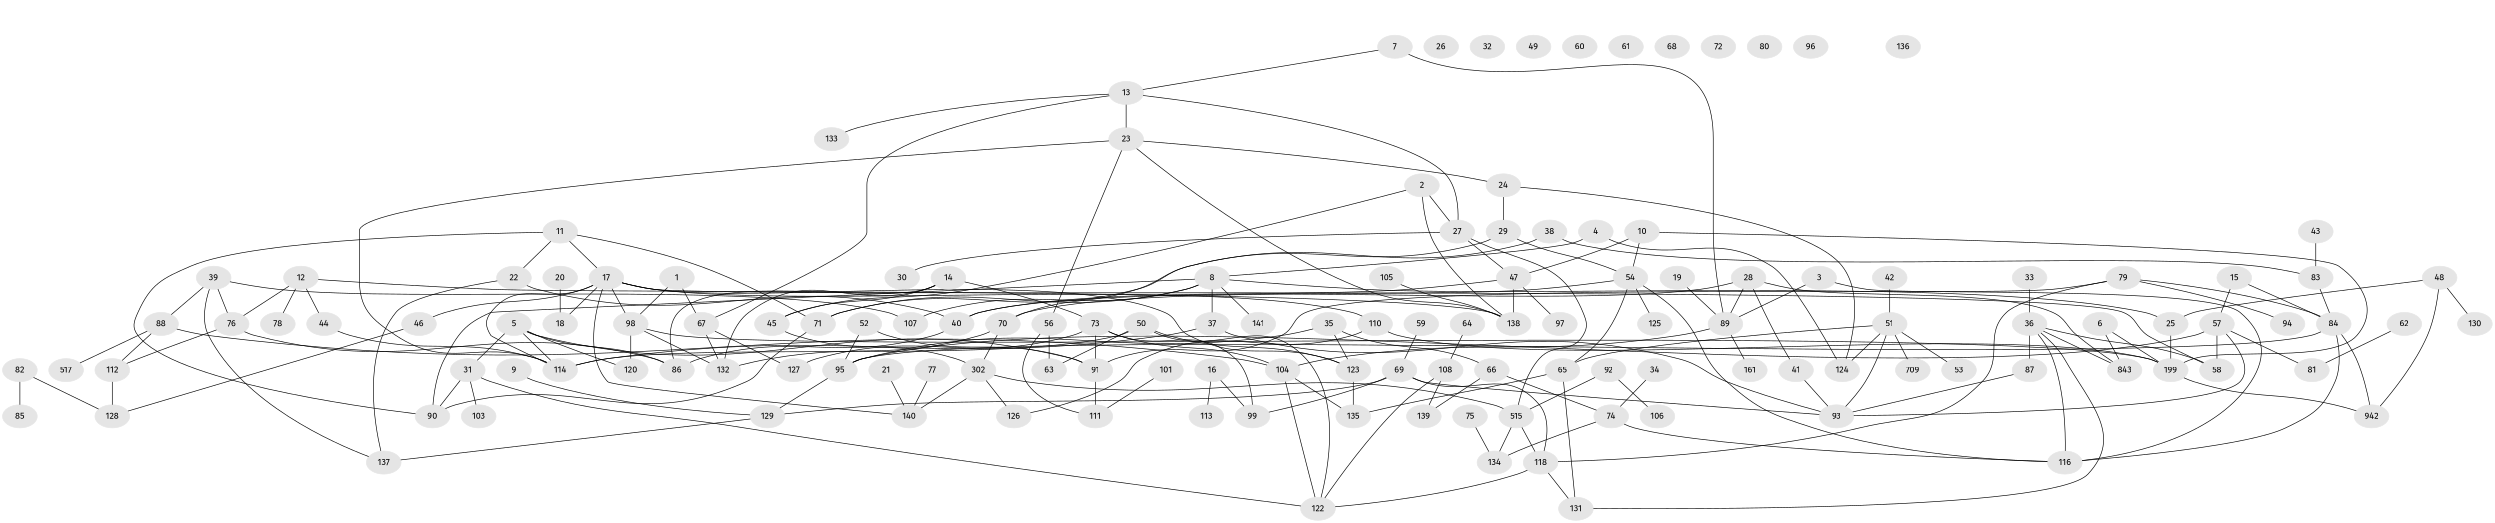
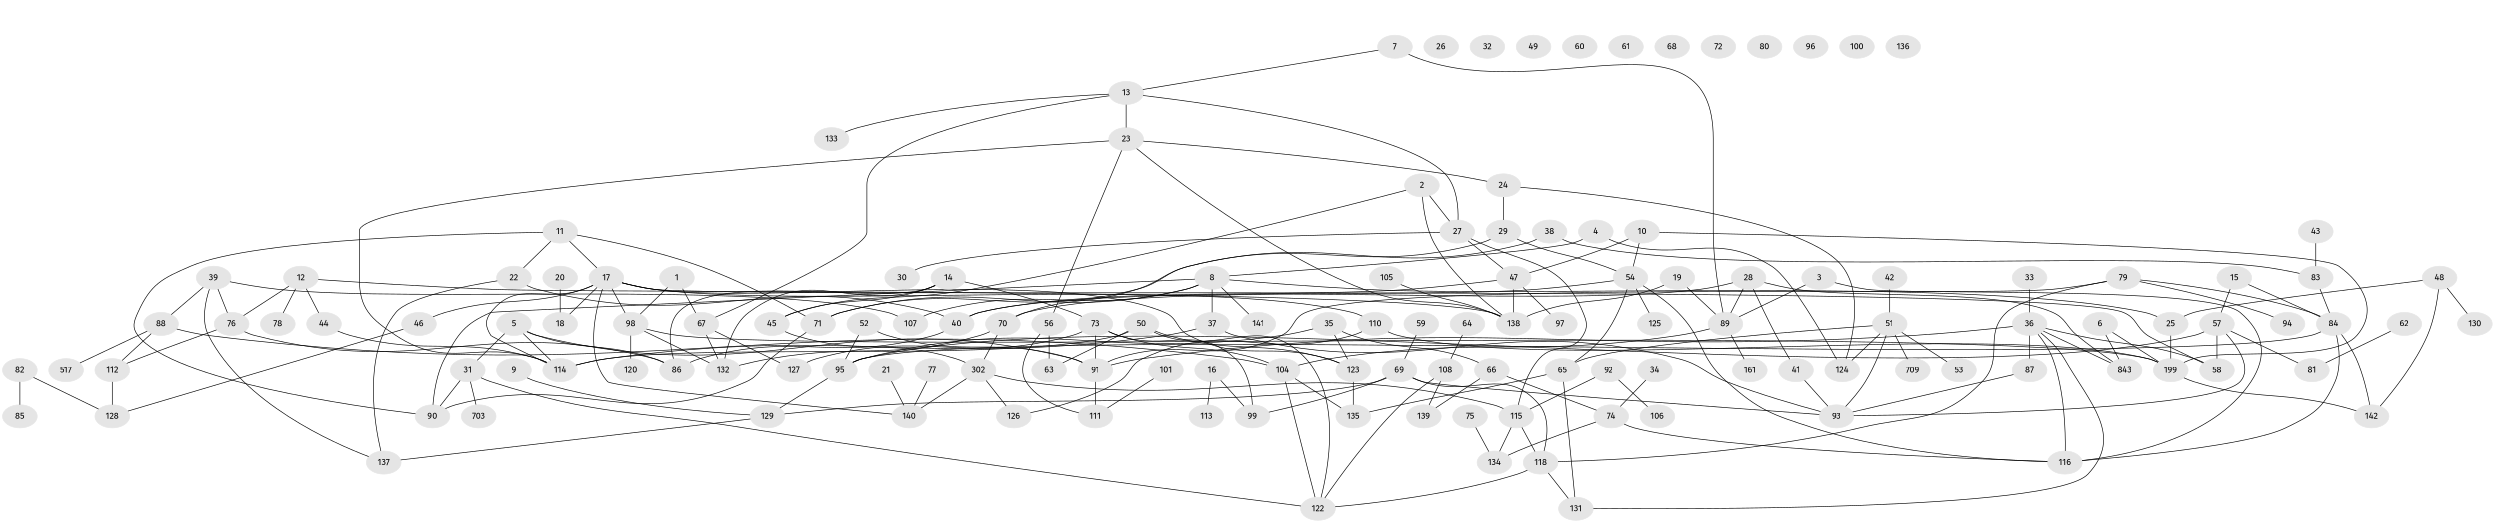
none -> (1857, 47)
none -> (1595, 301)
none -> (1561, 339)
(571, 349) -> none
(479, 416) -> (479, 416)
(1516, 416) -> (1516, 416)
(2372, 416) -> (2372, 416)
